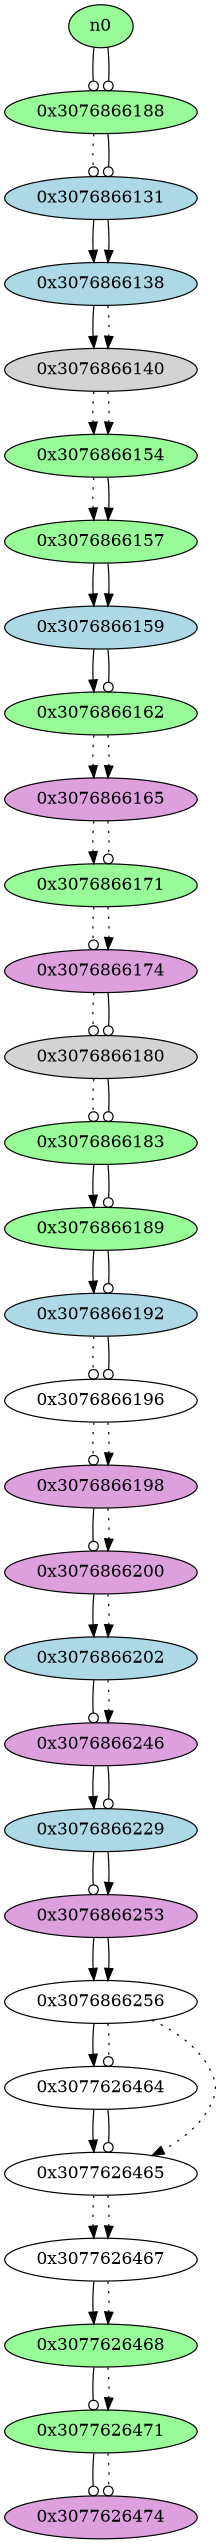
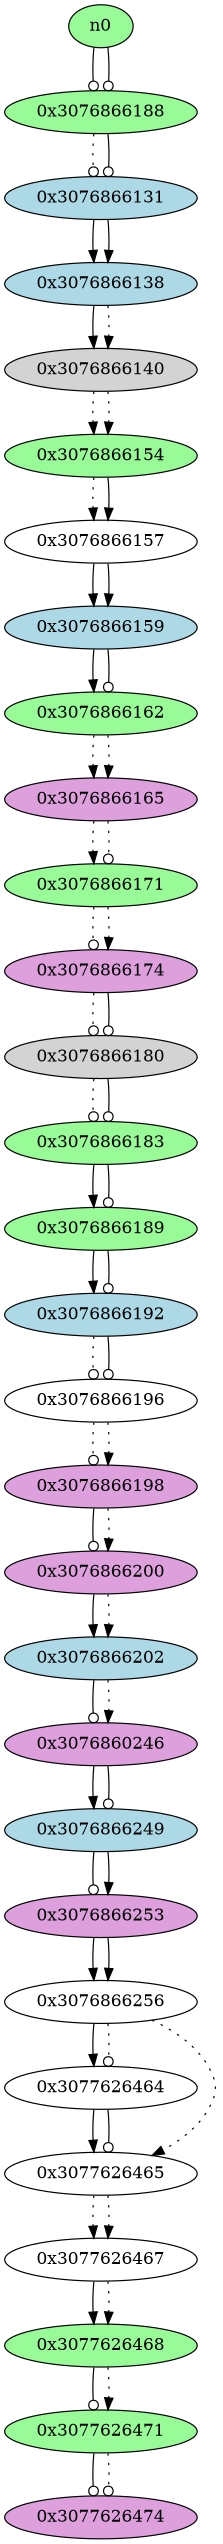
(101, 542) -> (101, 542)
(101, 1744) -> (101, 1744)
(101, 1830) -> (101, 1830)
